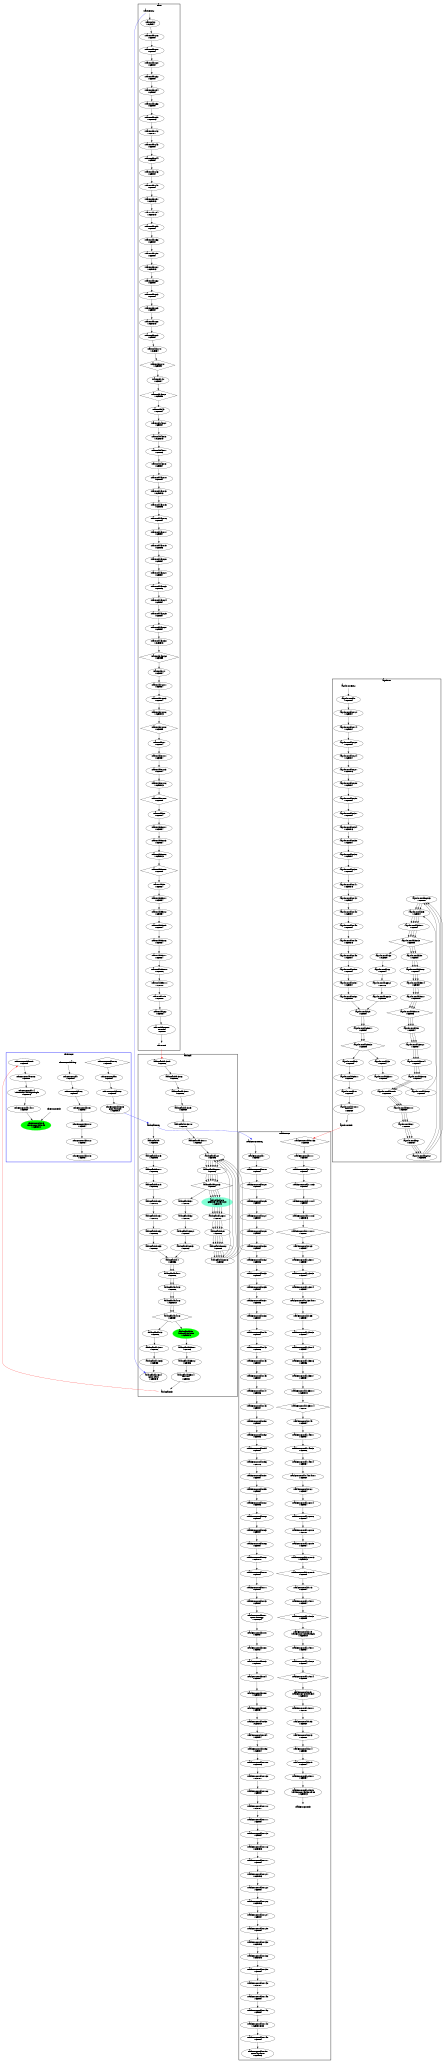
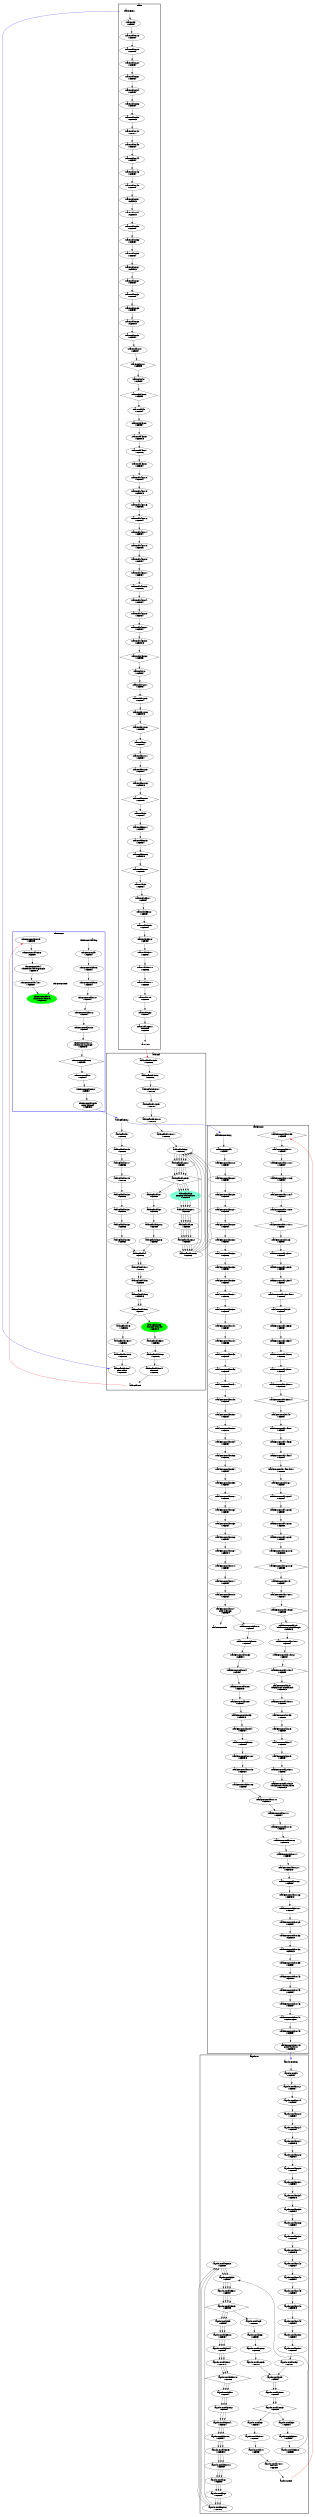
none -> (83, 1045)
(303, 1800) -> (222, 1619)
none -> (291, 2056)
